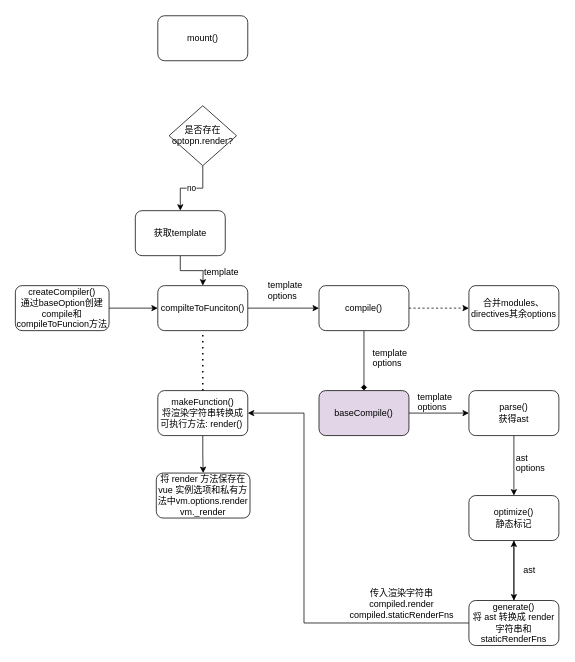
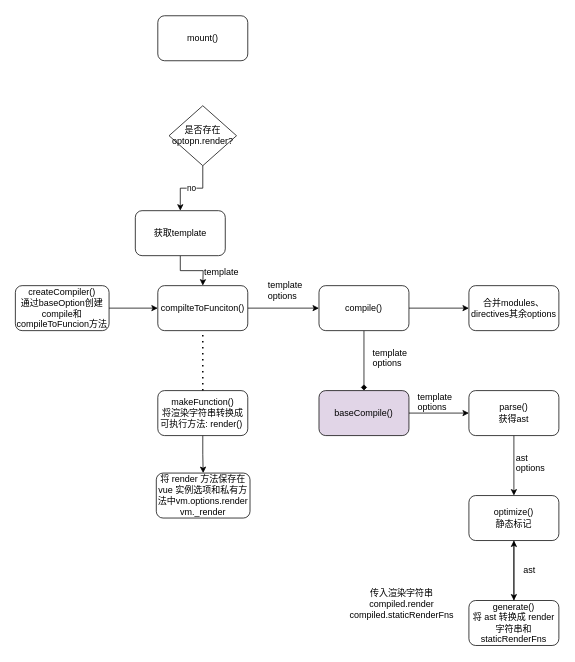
(436, 308) -> (436, 308)
(304, 623) -> none
